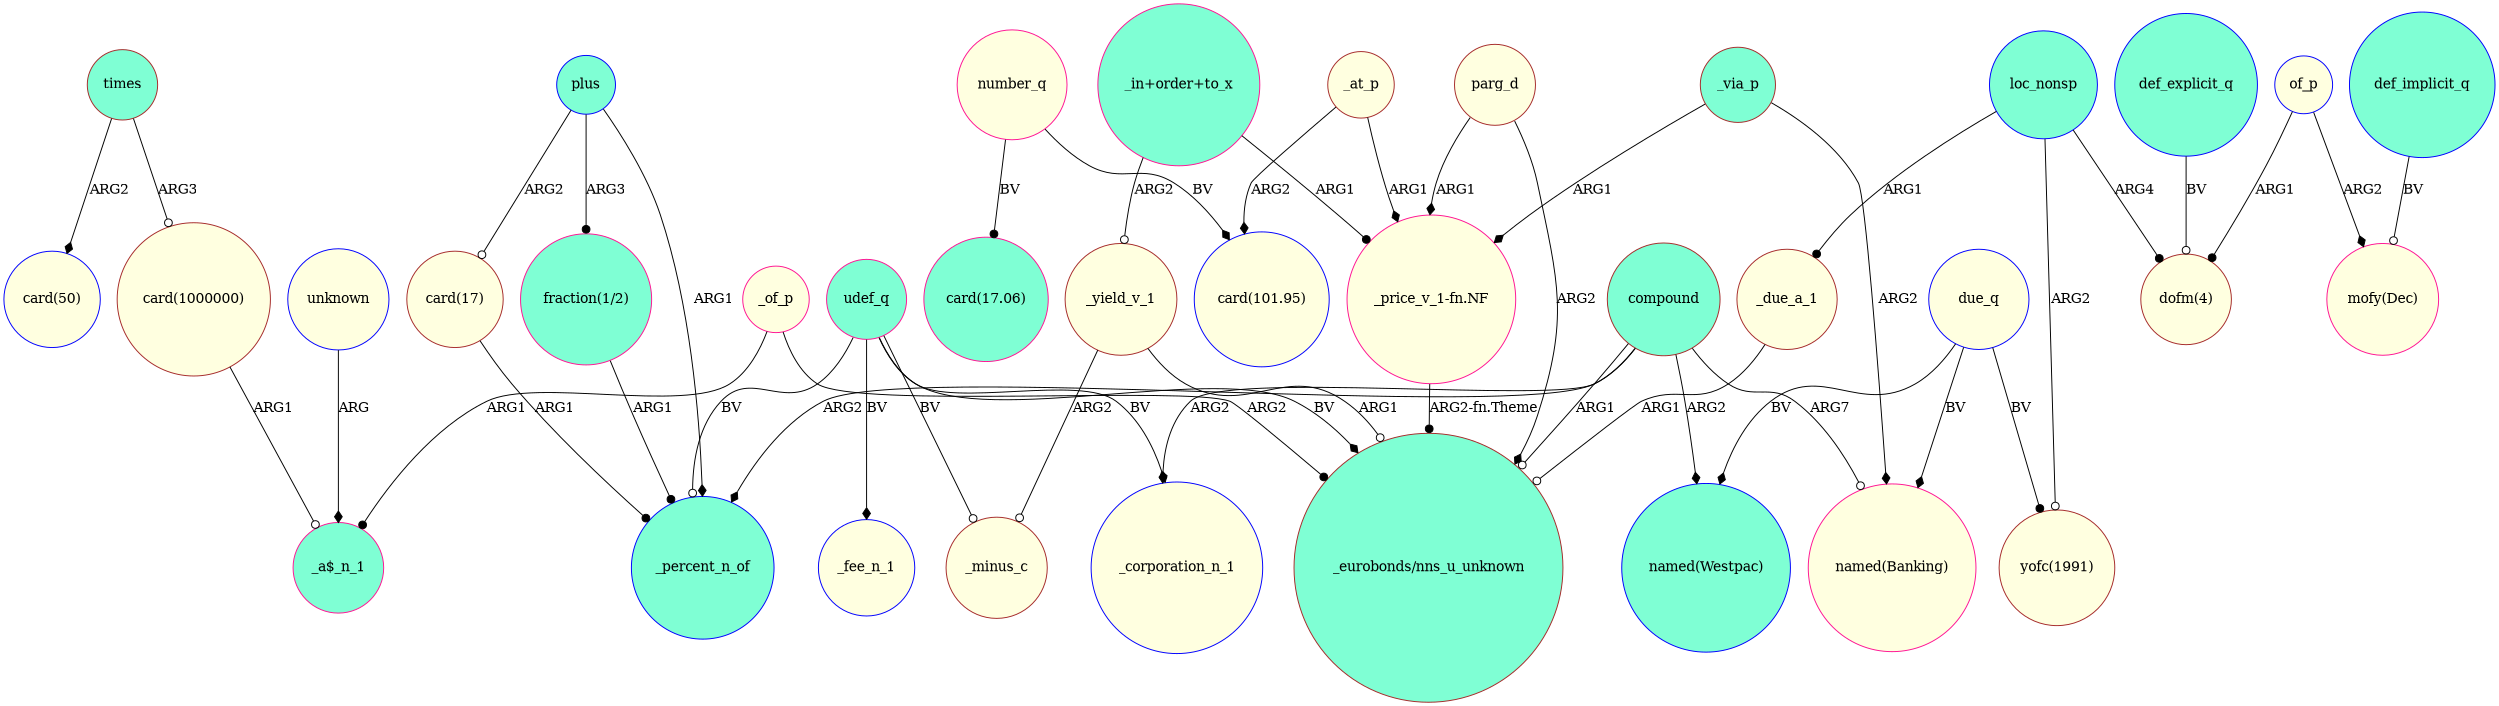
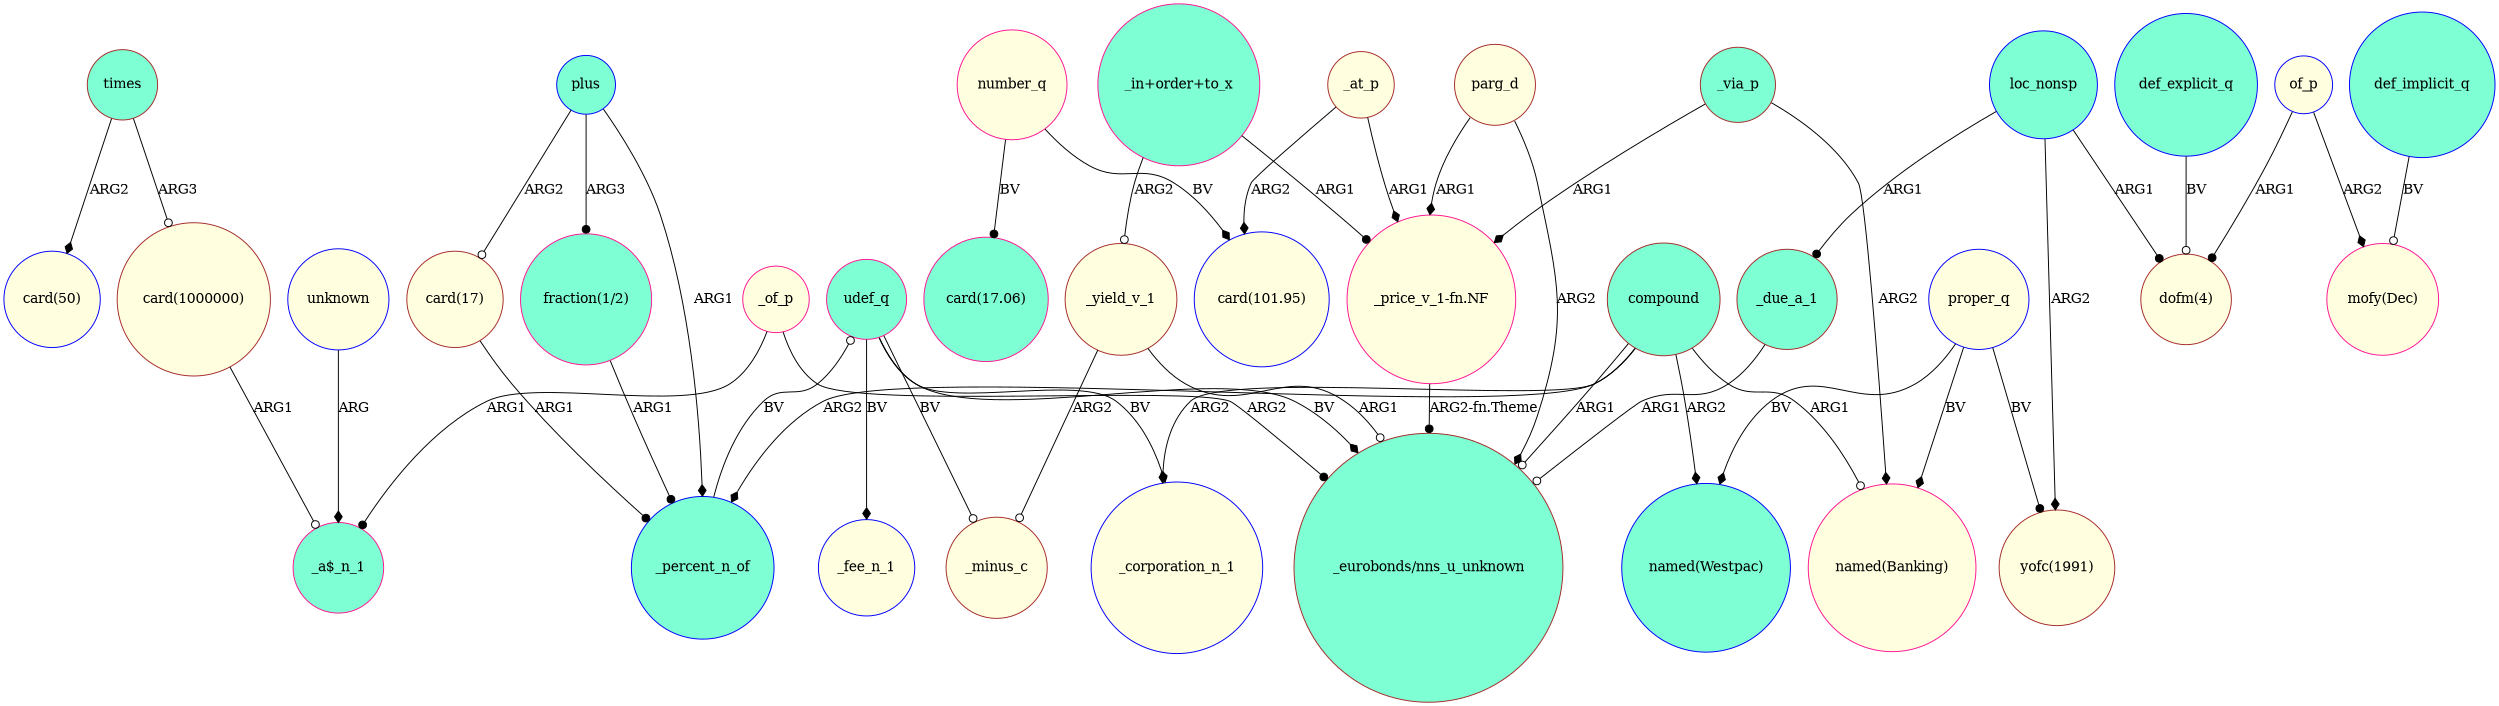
(2135, 190) -> (2135, 190)
(1787, 299) -> (1787, 299)
(1979, 299) -> (1979, 299)
(2050, 321) -> (2050, 321)
(751, 388) -> (763, 401)
(1830, 409) -> (1830, 409)
